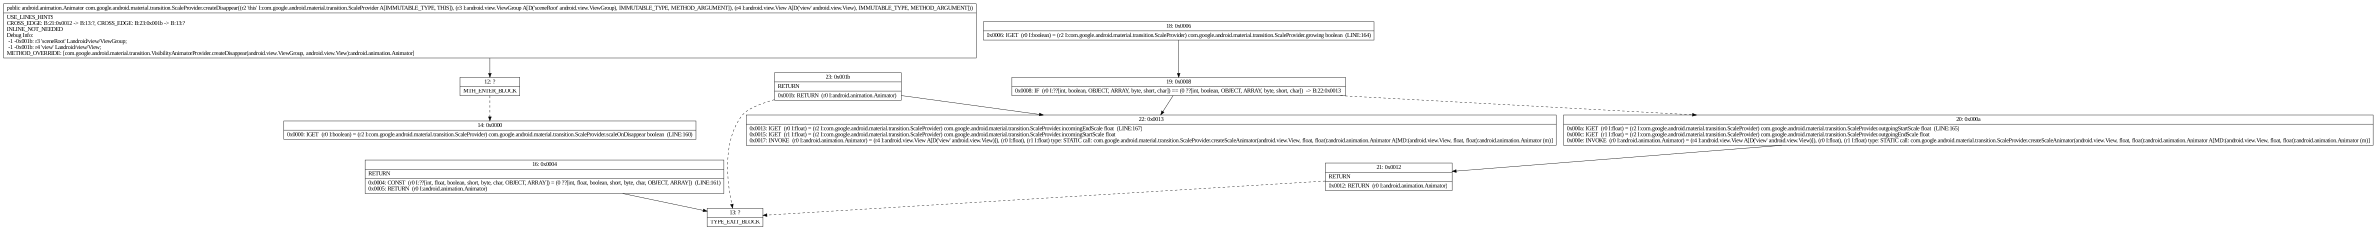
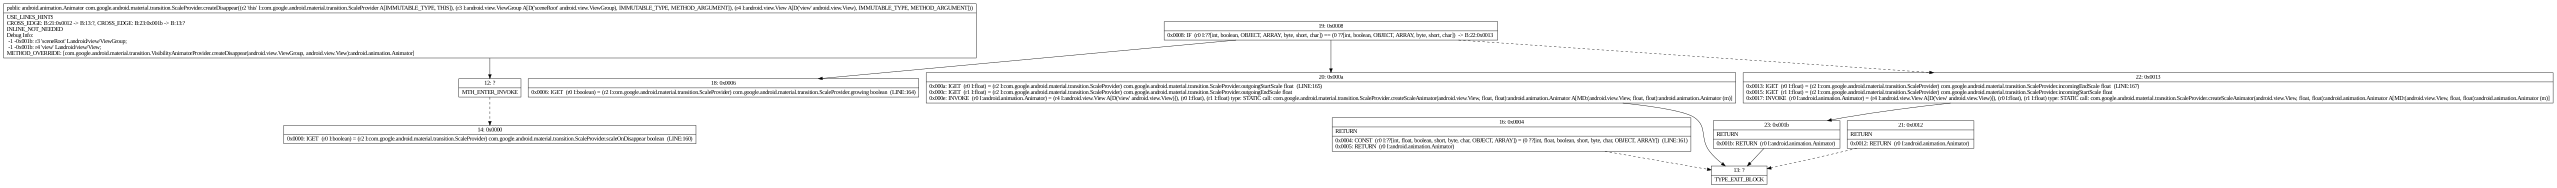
(1179, 57) -> (1029, 59)
(490, 91) -> (490, 92)
(1168, 104) -> (1694, 56)
(970, 105) -> (1891, 110)
(1516, 105) -> (1331, 54)
(731, 141) -> (1757, 156)
(1619, 158) -> (1686, 114)
(663, 202) -> (1656, 160)
